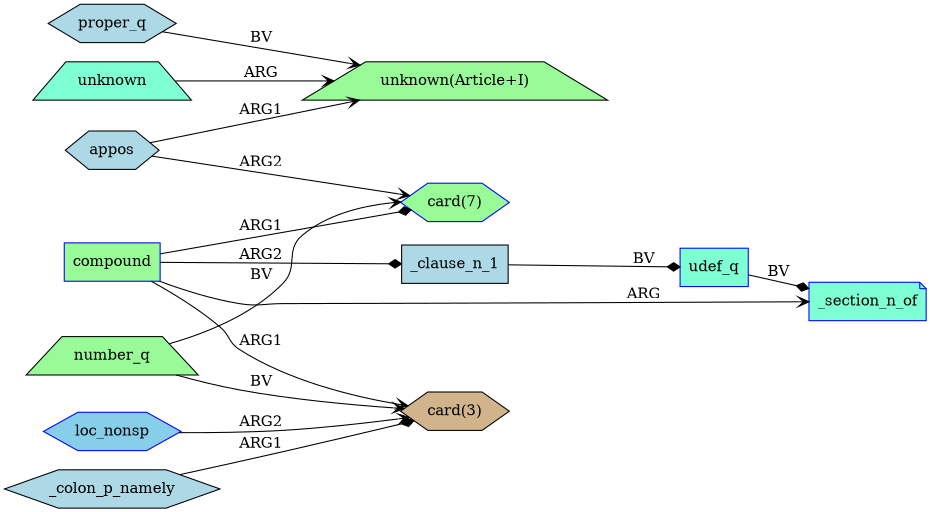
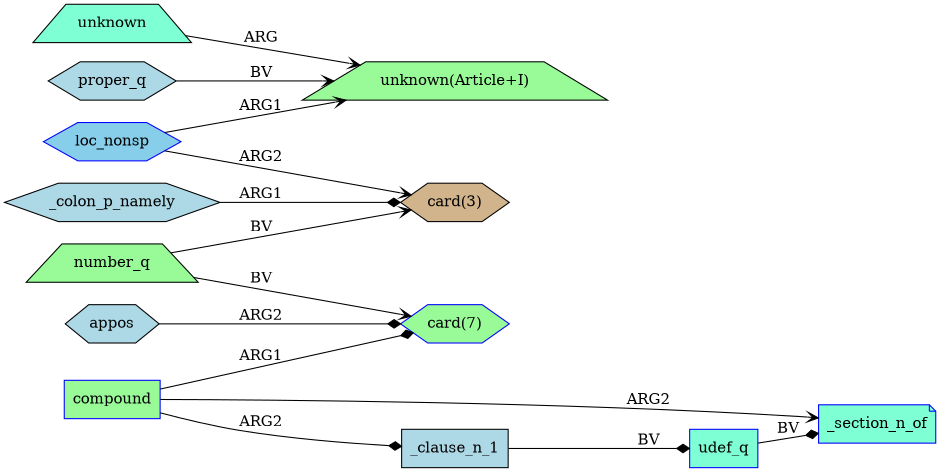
(249, 123) -> (250, 117)
(276, 175) -> (273, 324)
(644, 295) -> (649, 400)
(264, 363) -> none
